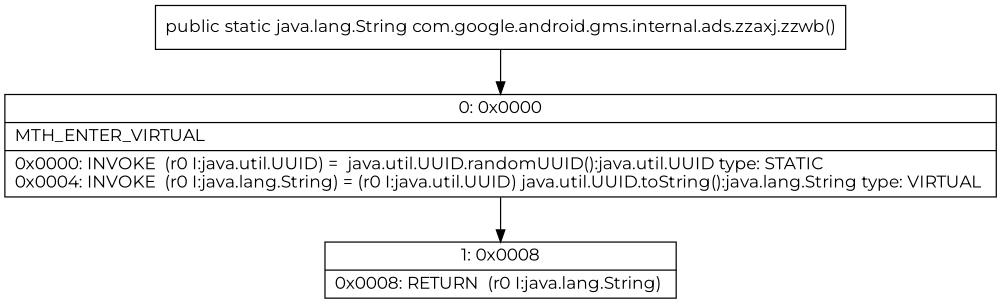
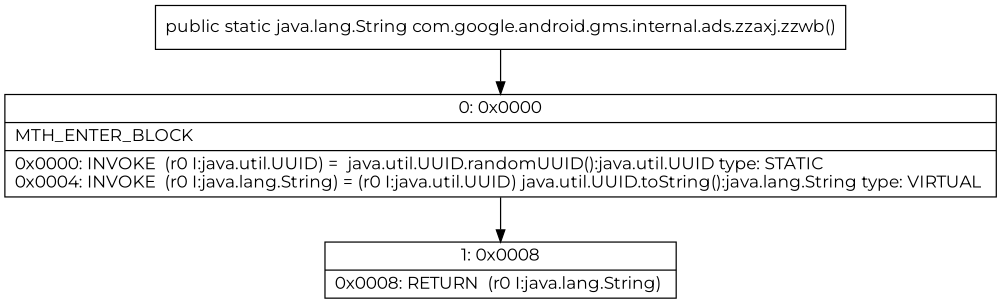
(110, 136) -> (104, 136)
